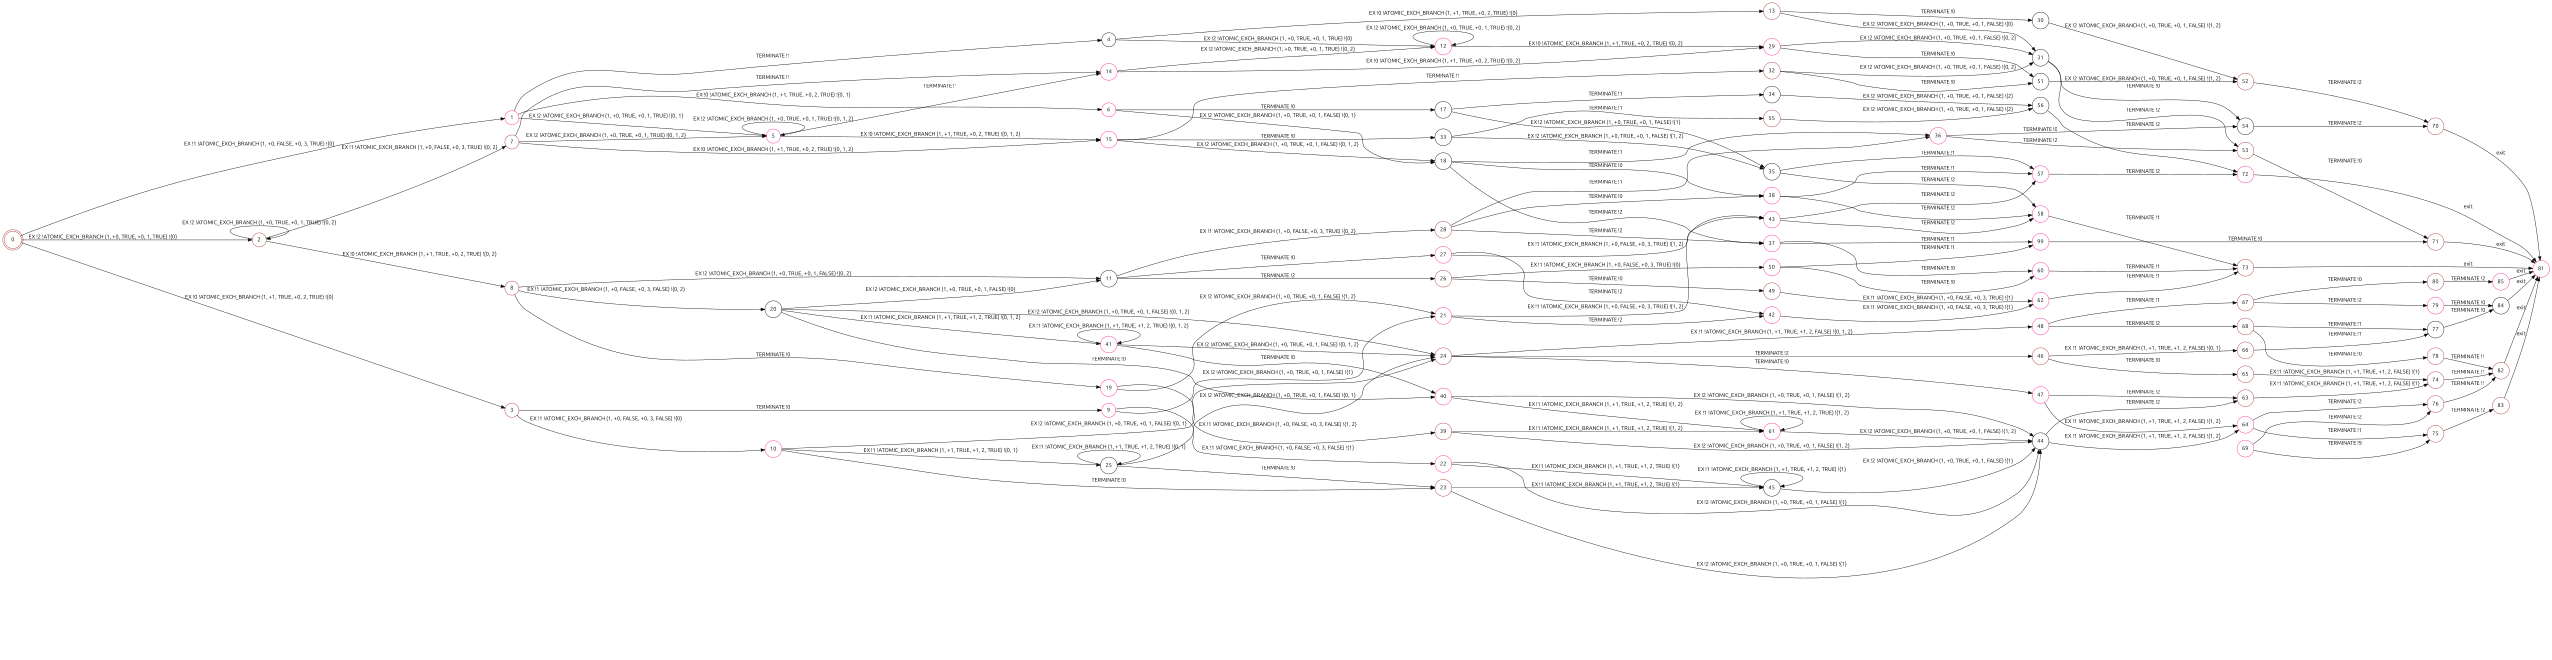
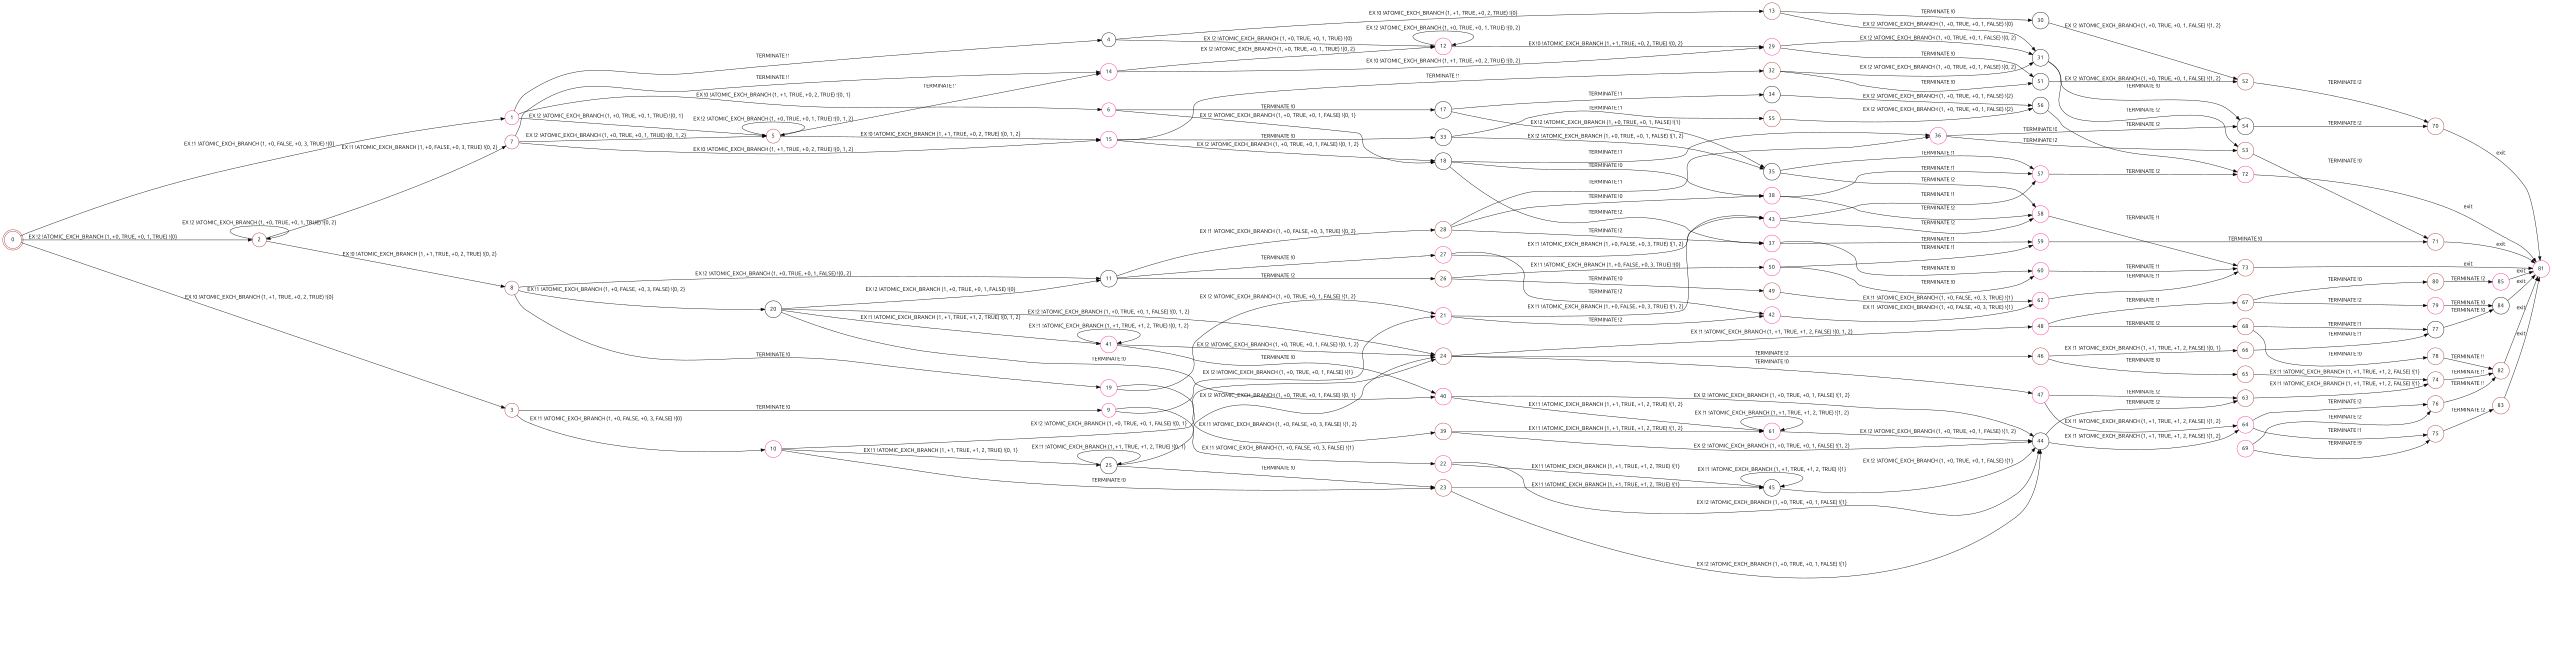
(773, 136) -> (773, 136)
(1938, 195) -> (1938, 195)
(2041, 242) -> (2041, 242)
